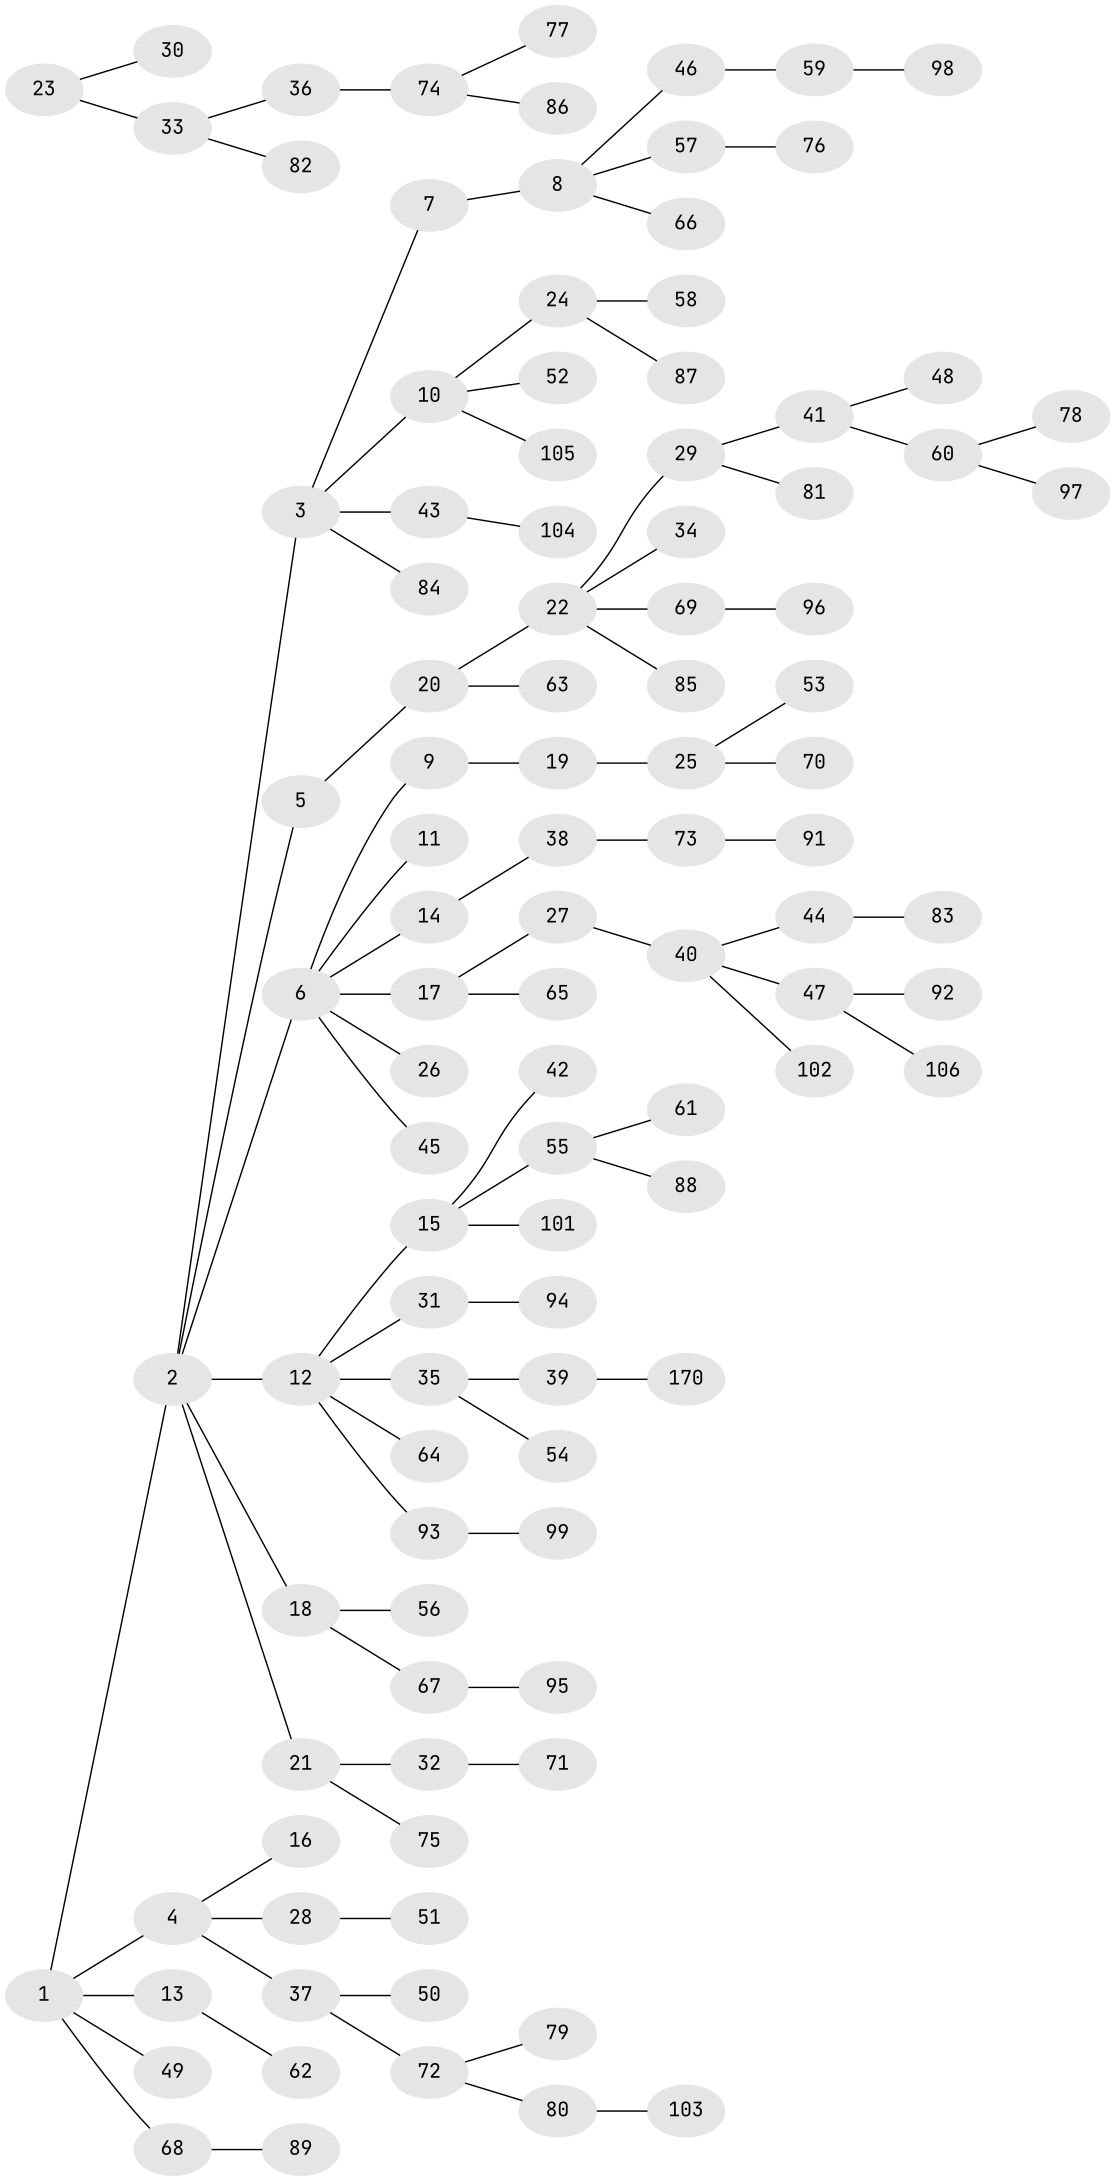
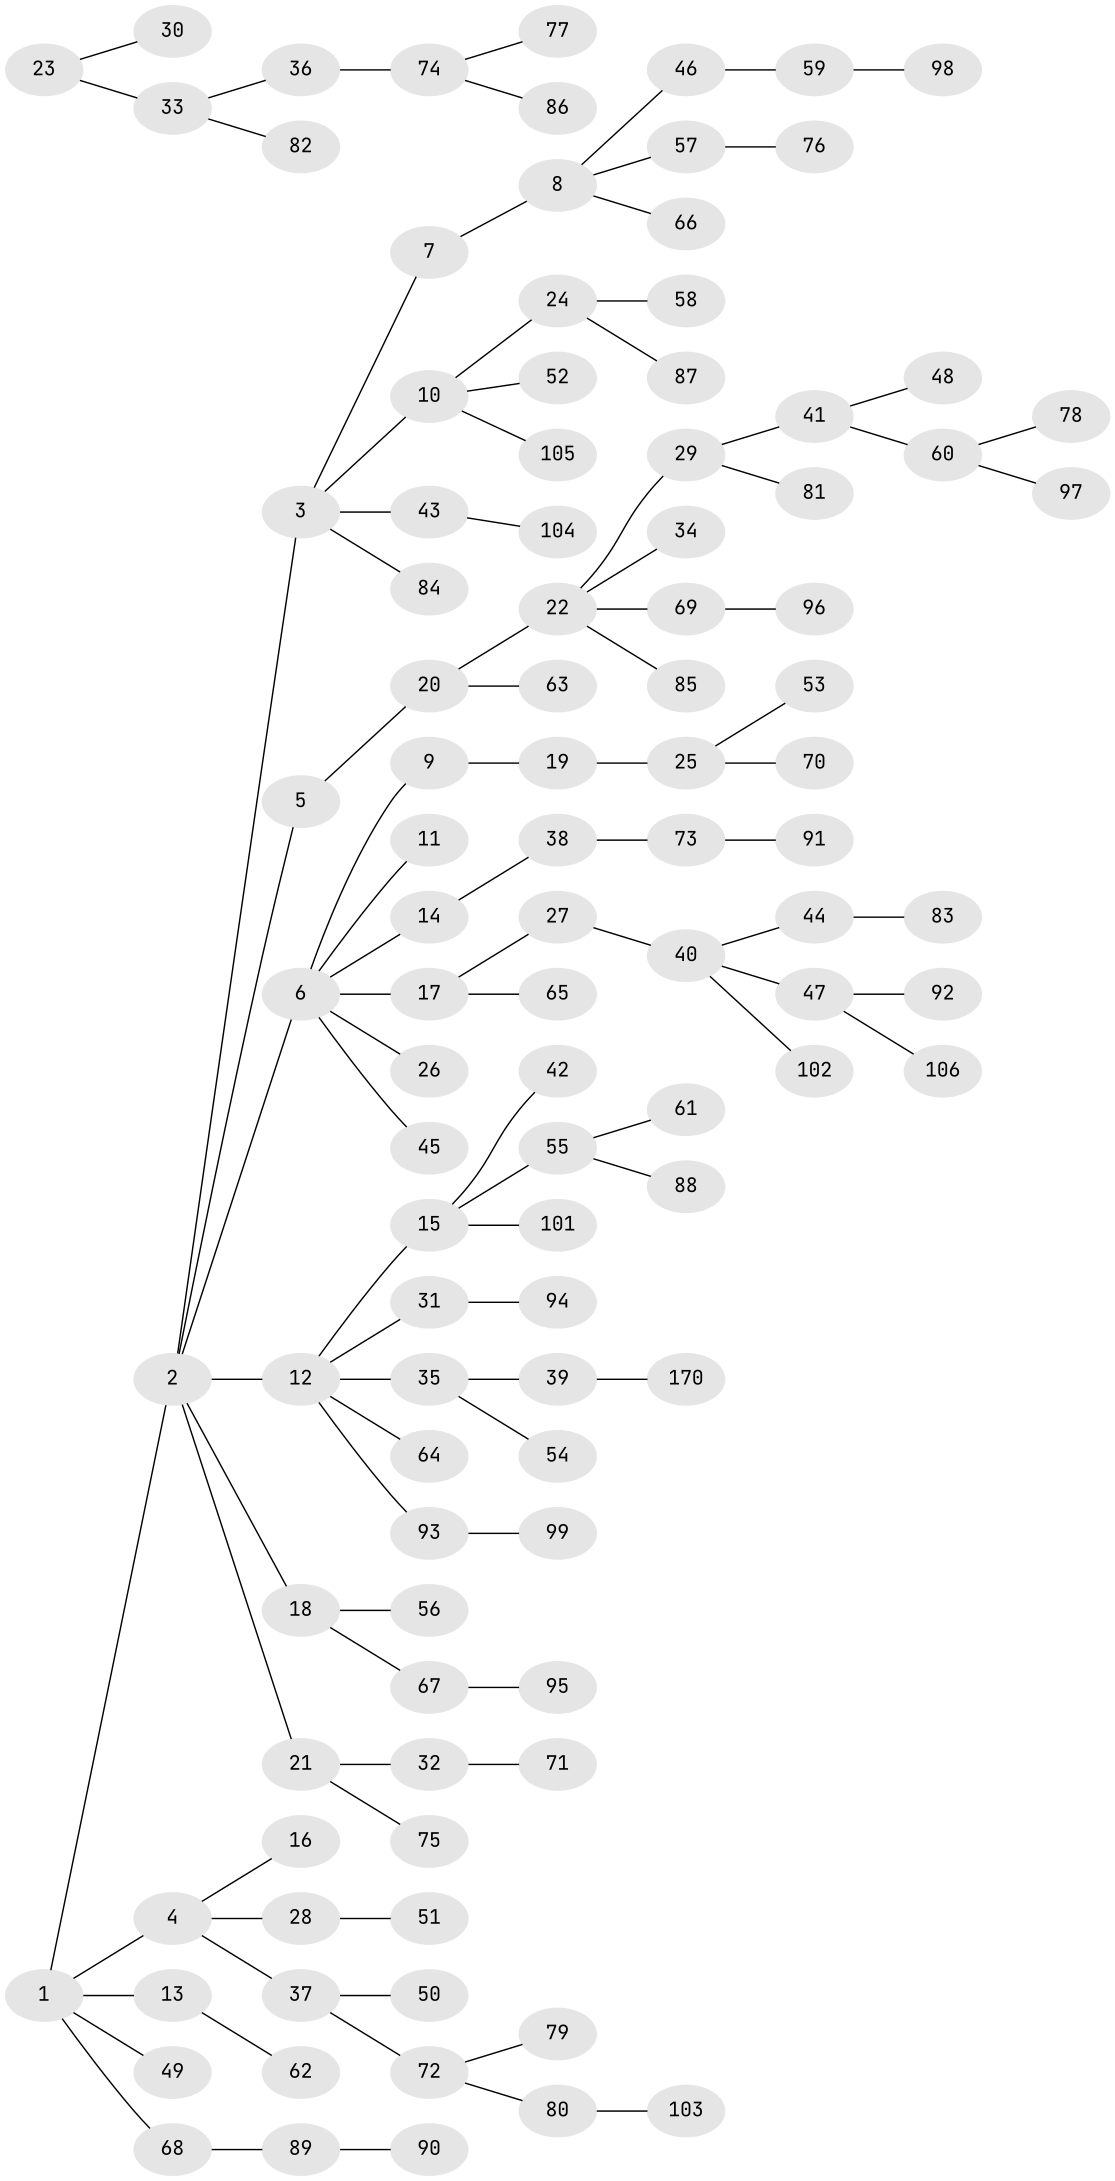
none -> (429, 2150)
